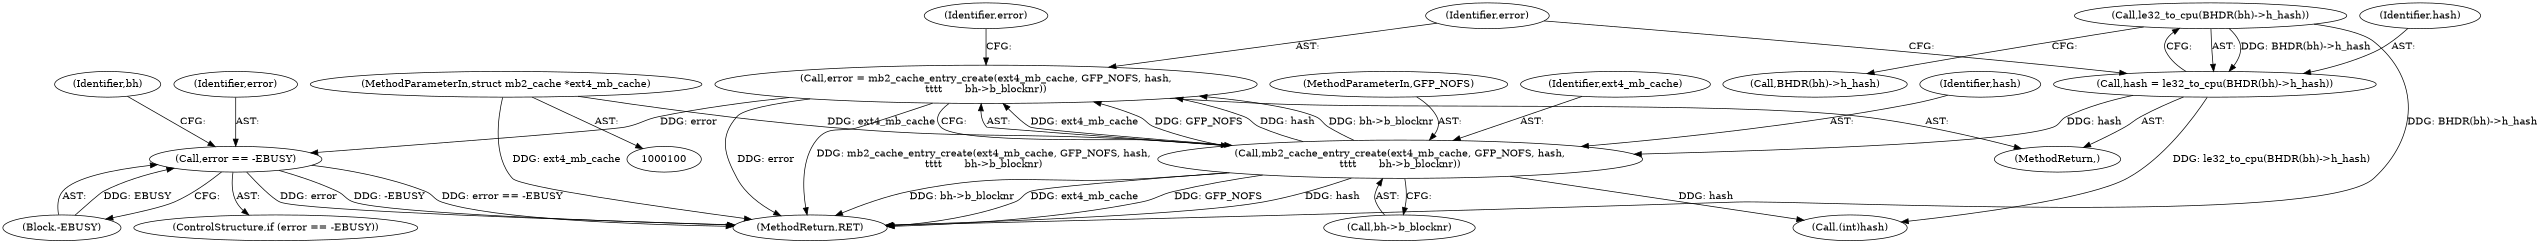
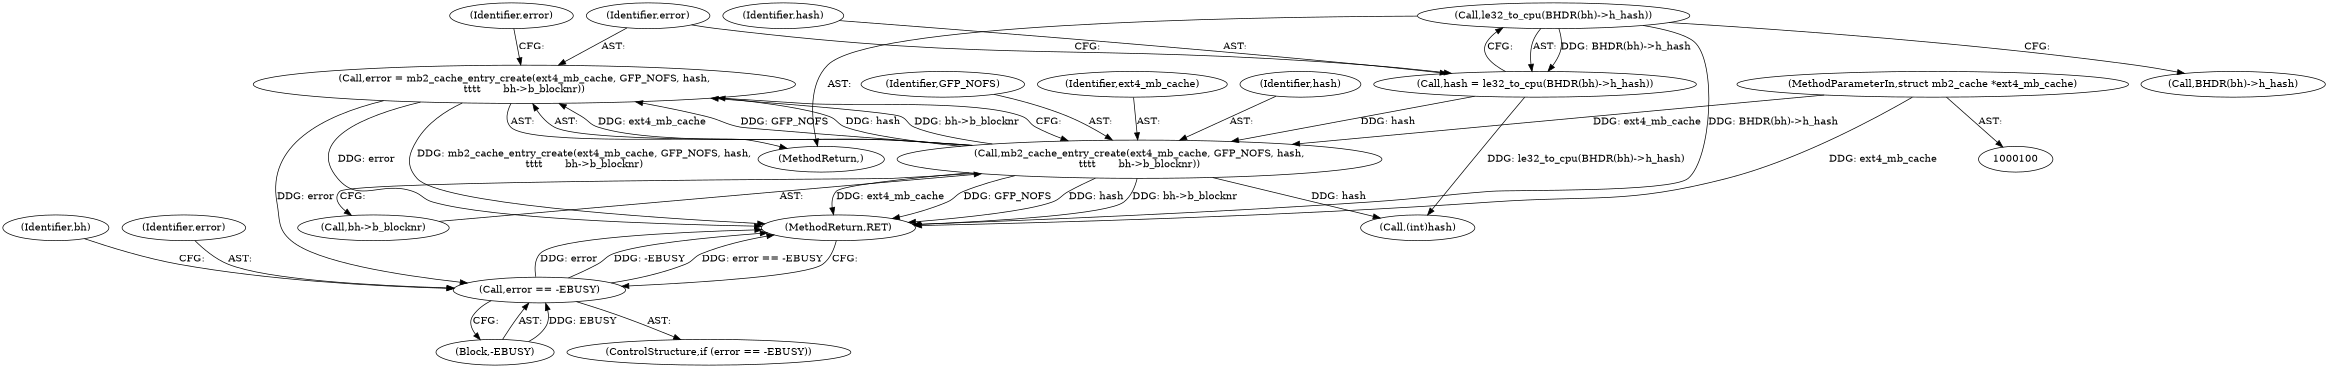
(1389, 84) -> (943, 84)
(2136, 119) -> (1081, 25)
none -> (740, 279)
